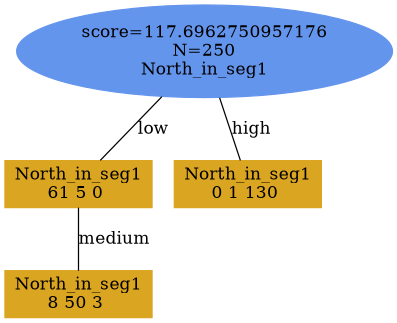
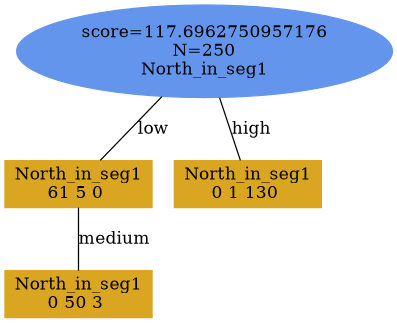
(78, 294) -> (78, 294)
